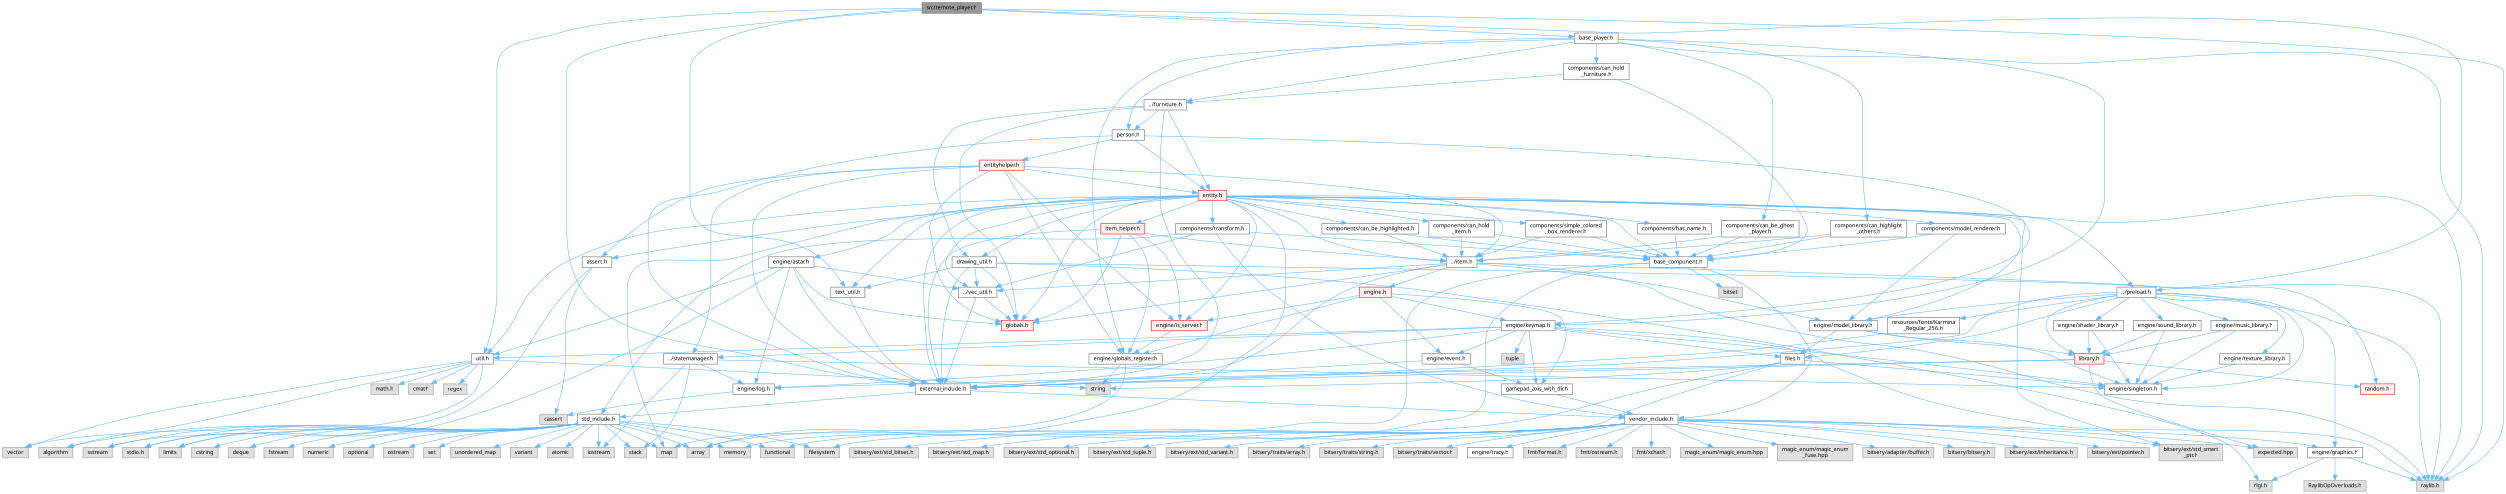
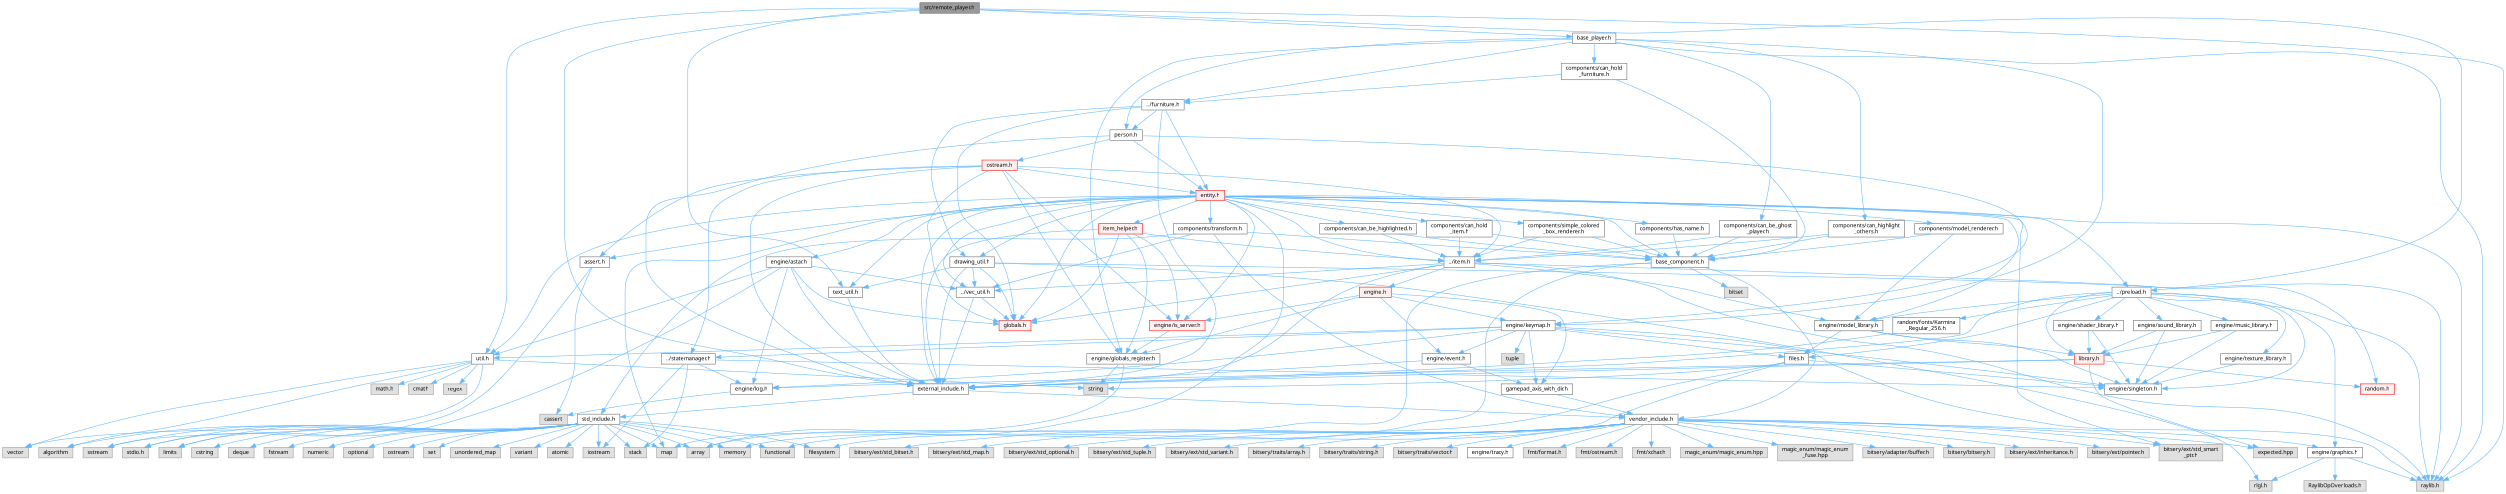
(1002, 165) -> (1000, 165)
(1924, 326) -> (1926, 326)
